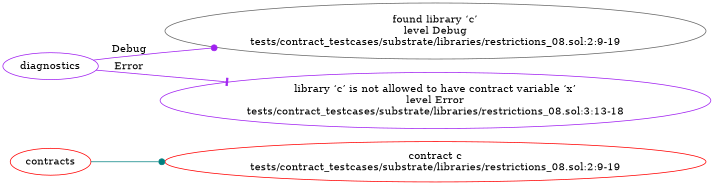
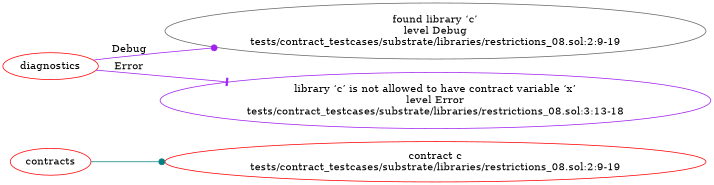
(51, 66) -> (51, 66)
